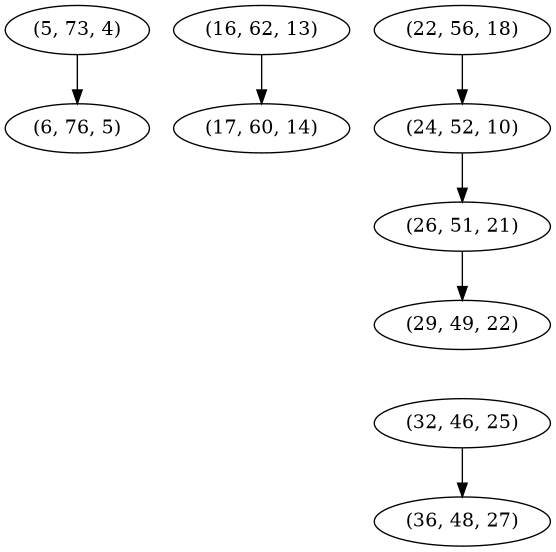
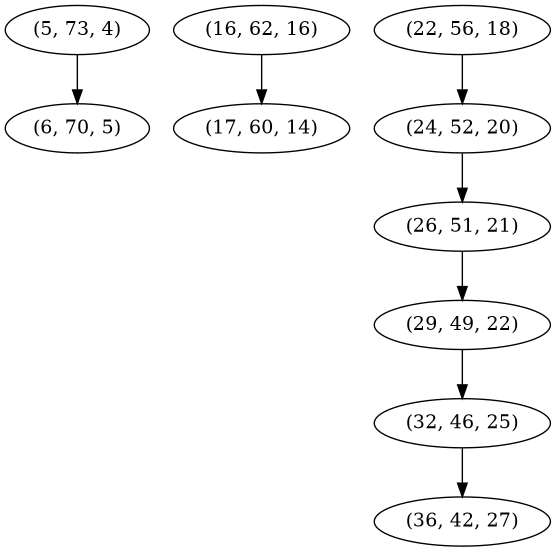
(262, 30) -> (262, 30)
(77, 128) -> (77, 128)
(462, 128) -> (462, 128)
none -> (462, 367)
(462, 522) -> (462, 522)
